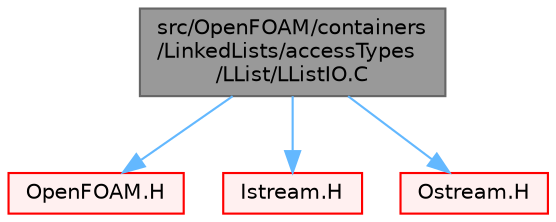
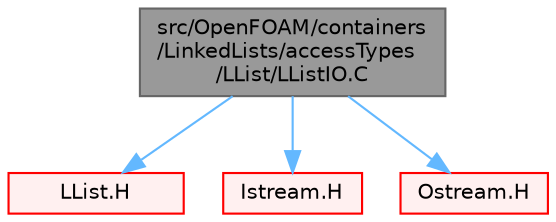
(96, 193) -> (96, 193)
